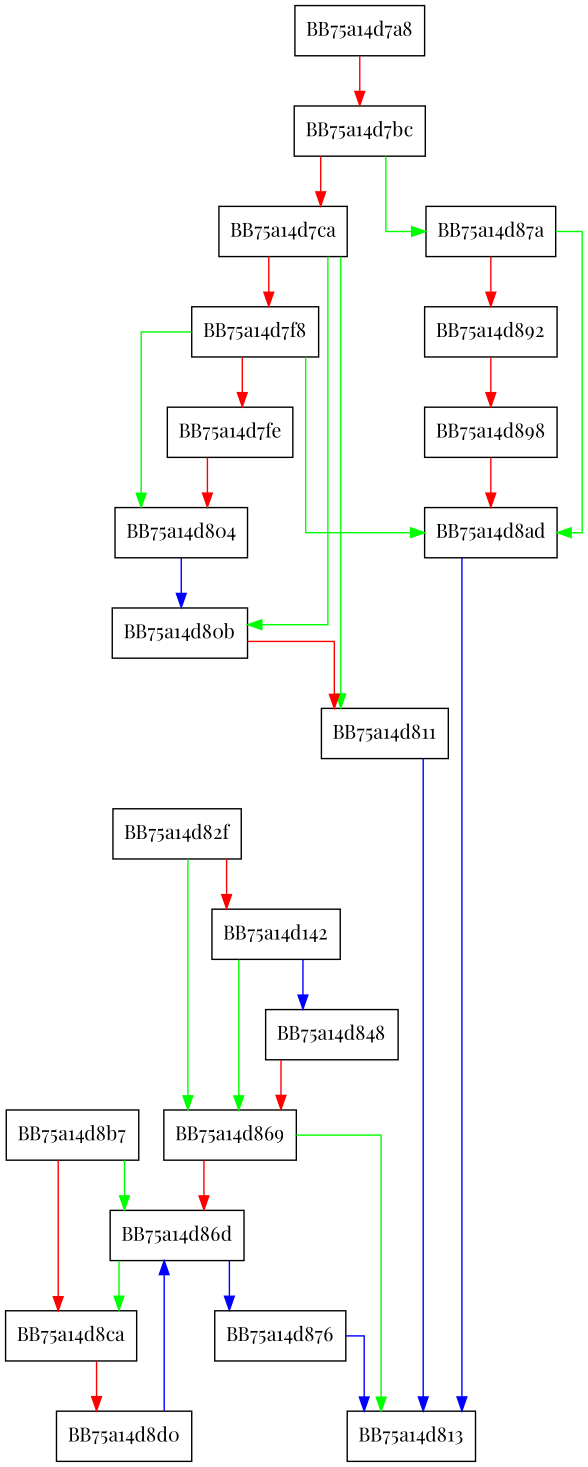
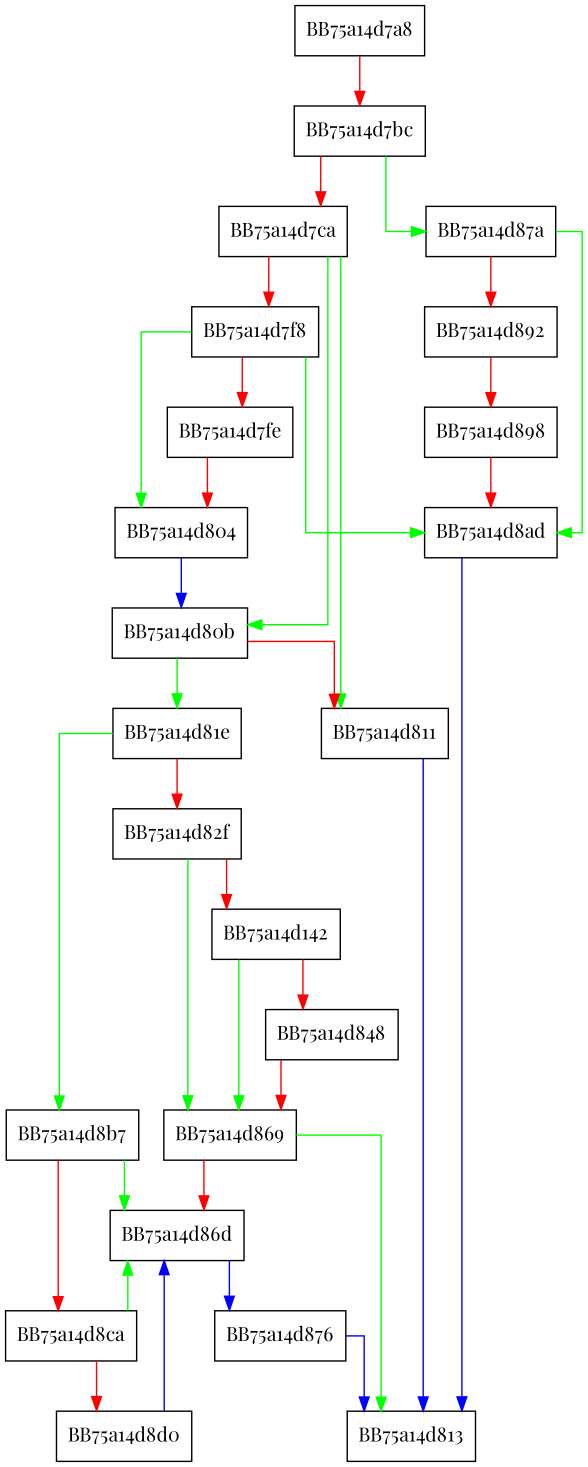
none -> (177, 733)
(303, 977) -> (303, 977)
(119, 1279) -> (128, 1293)
